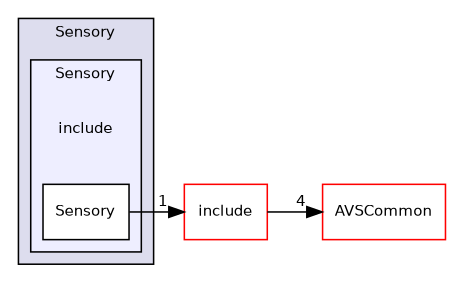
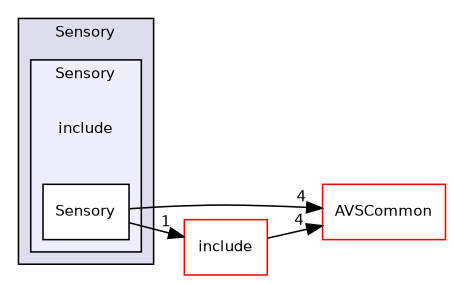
none -> (218, 205)
